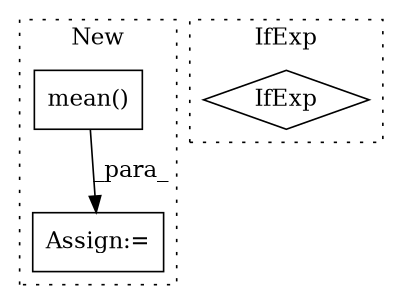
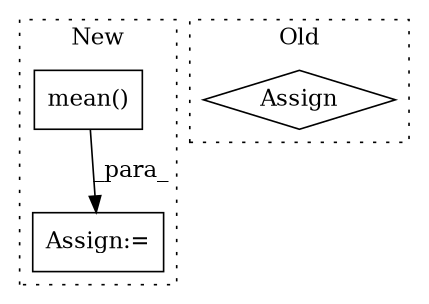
(286, 38) -> (299, 38)
(286, 100) -> (299, 100)
